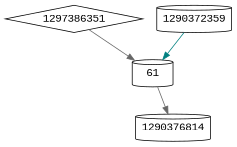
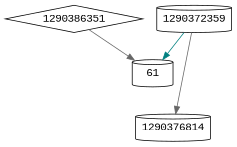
(74, 19) -> (74, 19)
(161, 97) -> (184, 70)
